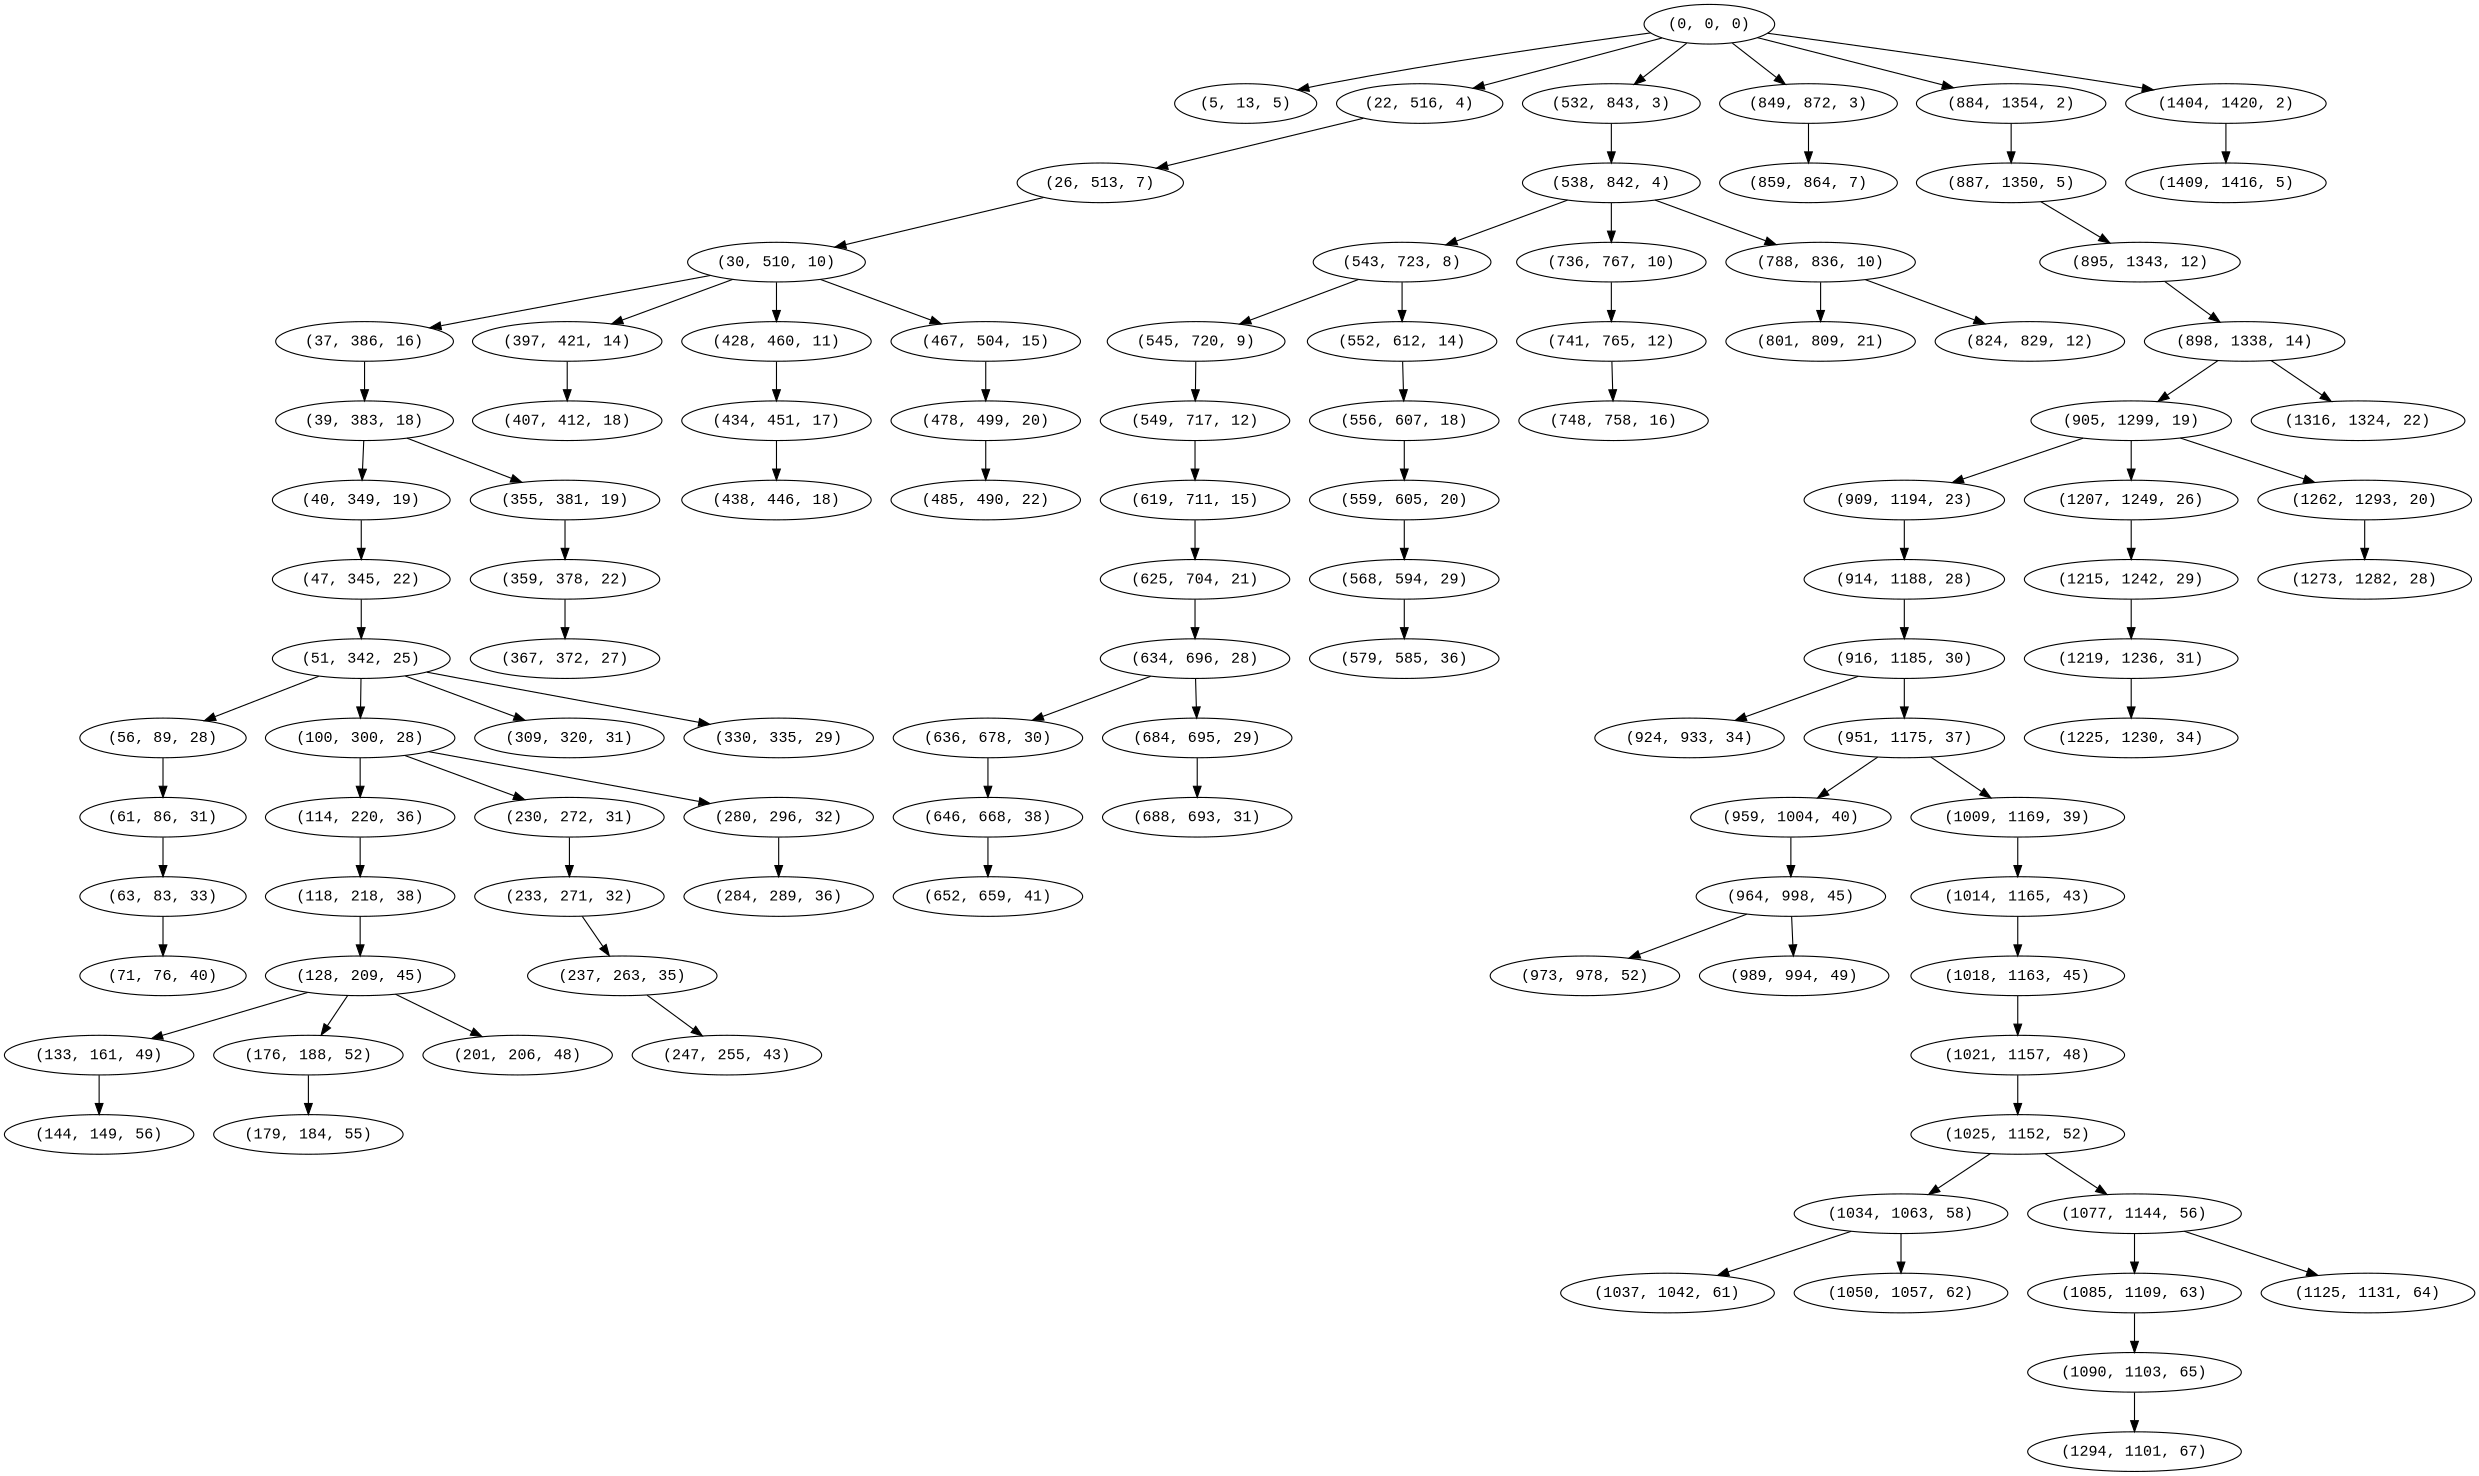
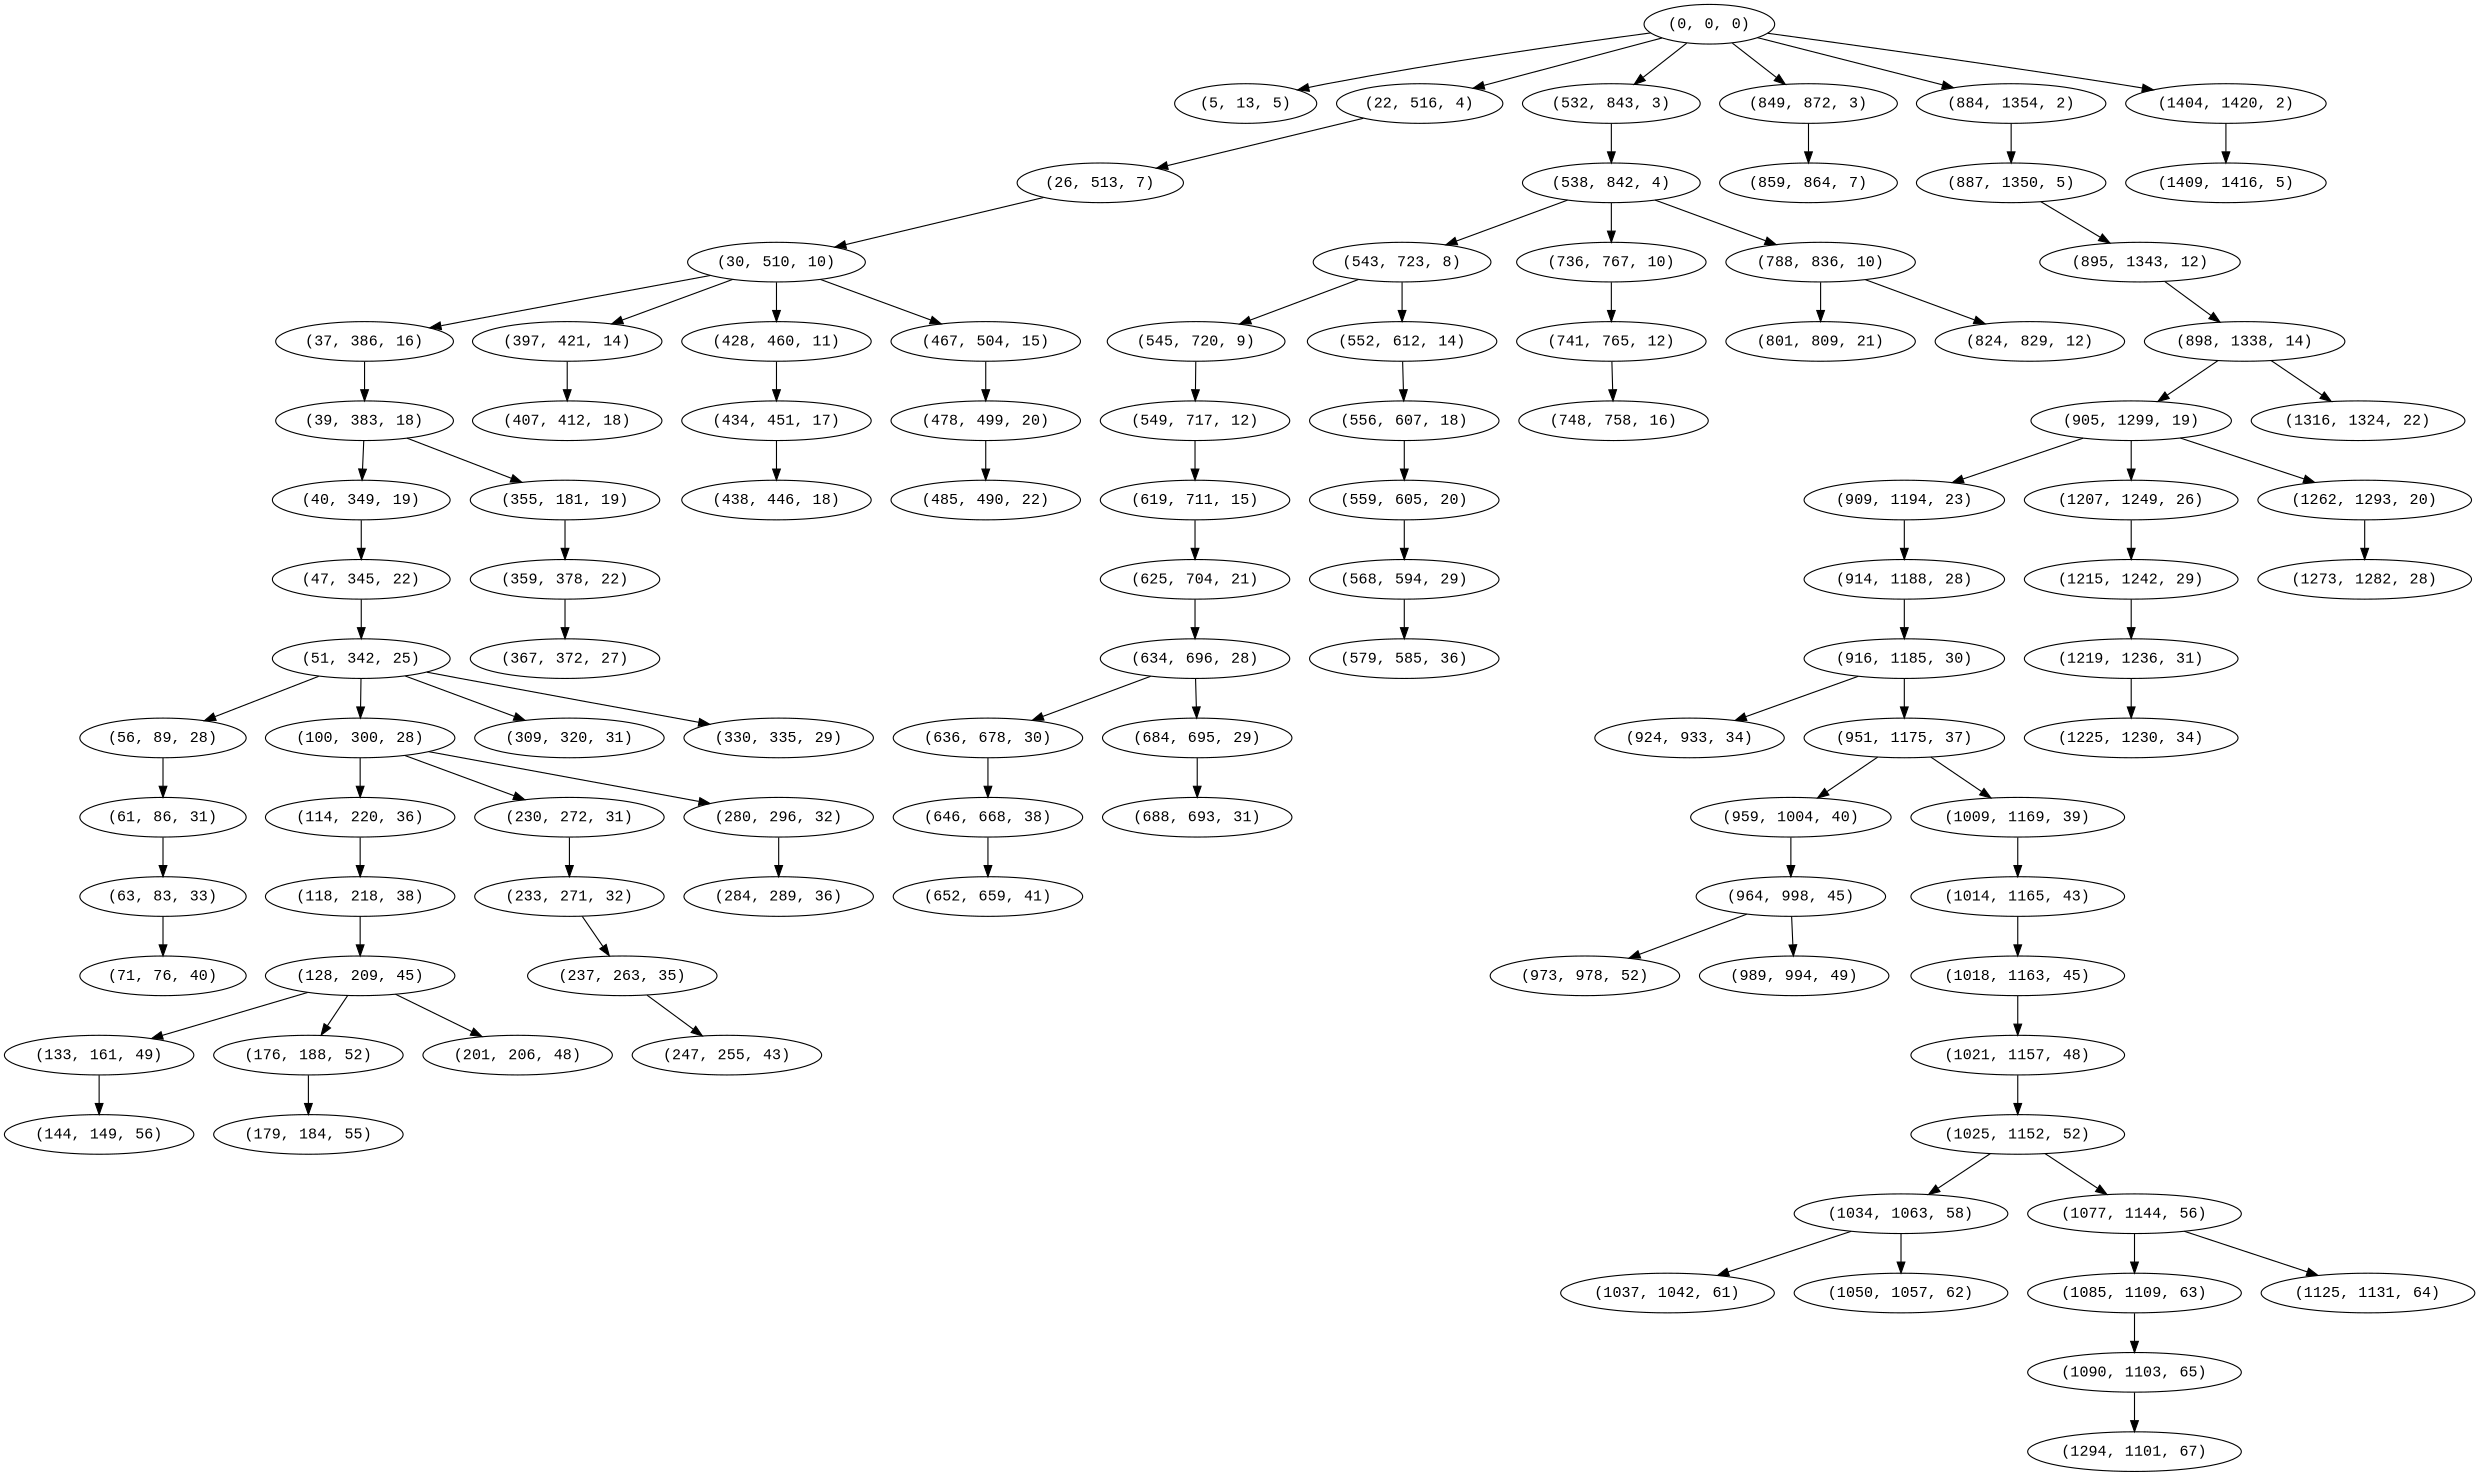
(565, 500) -> (565, 500)
